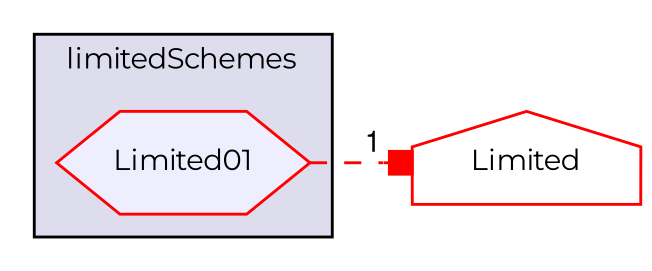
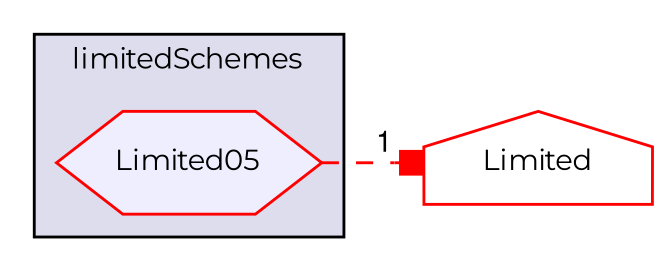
(183, 163) -> (189, 163)
